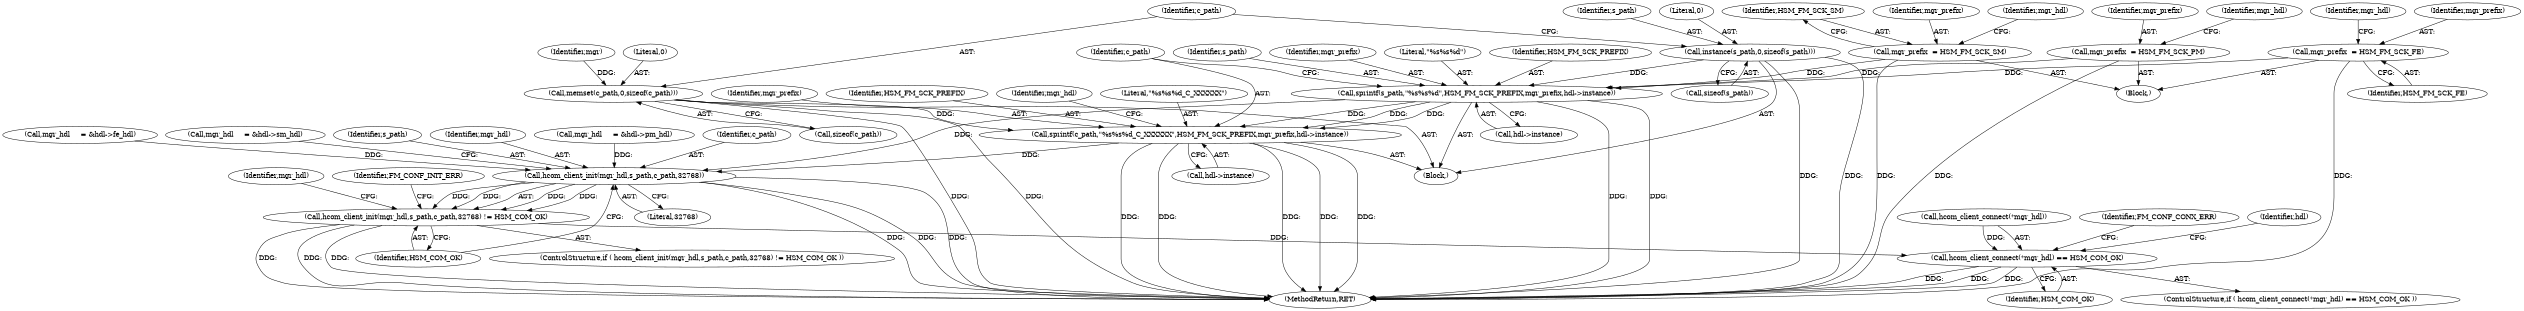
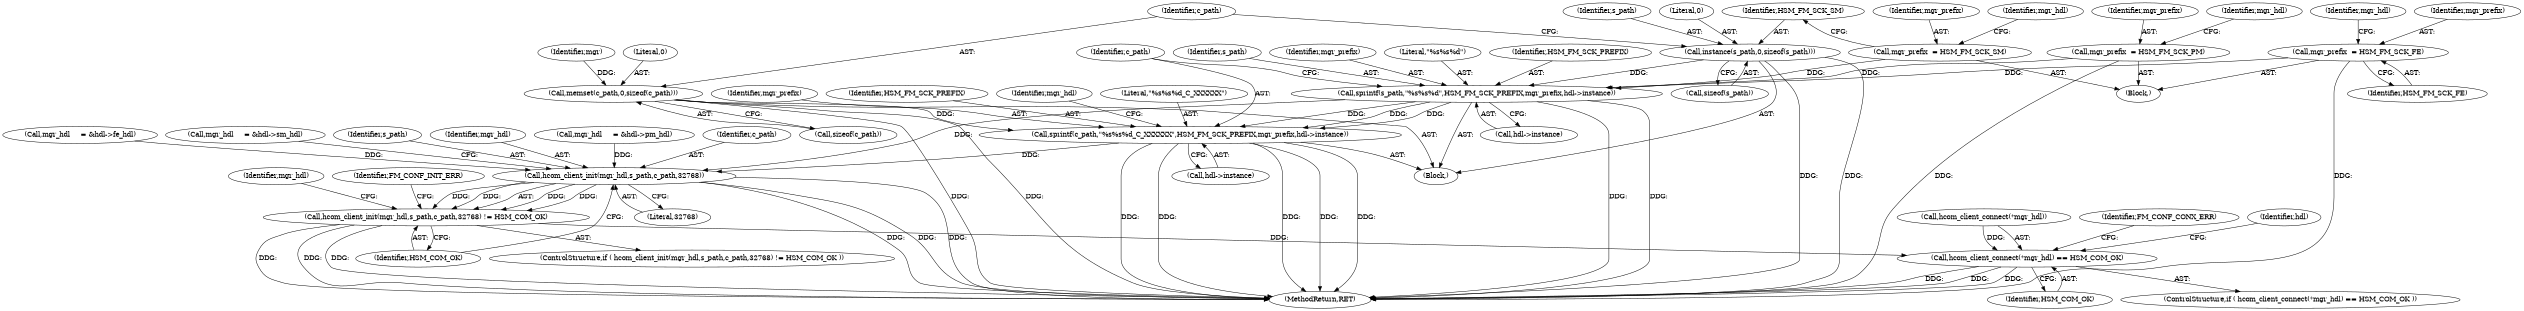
(1864, 31) -> (1773, 30)
(1832, 279) -> none
